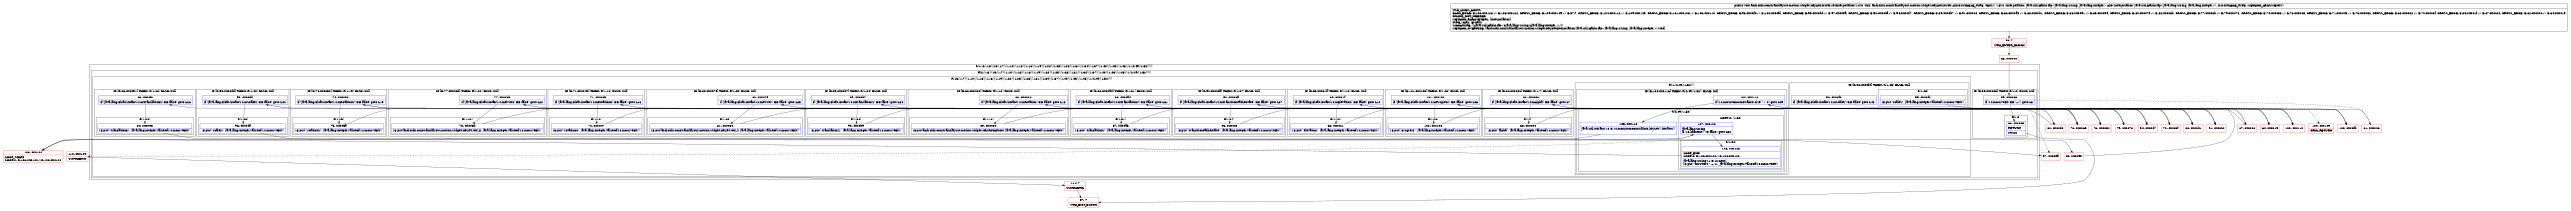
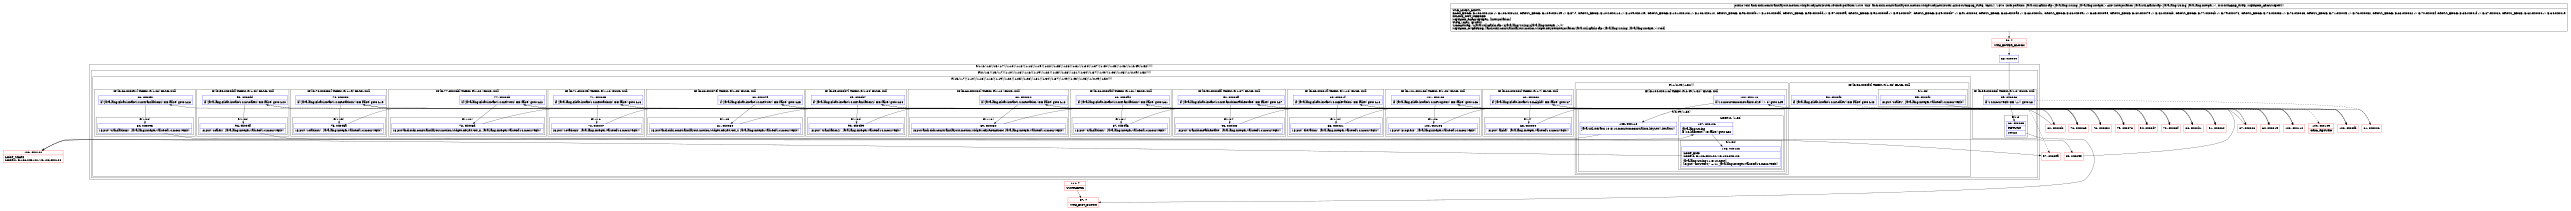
(2009, 59) -> (2009, 59)
(77, 157) -> none
